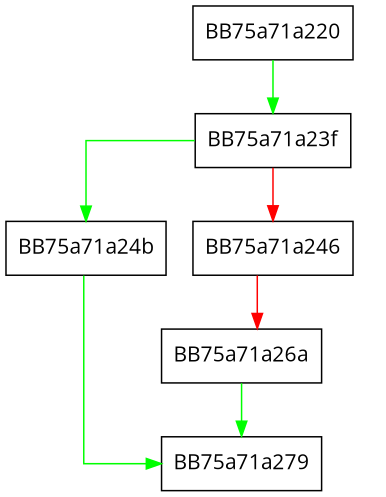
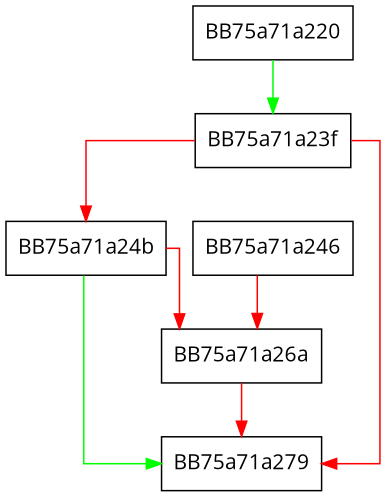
(108, 141) -> (108, 141)
(273, 187) -> (380, 309)
none -> (180, 274)
(242, 402) -> (242, 402)
